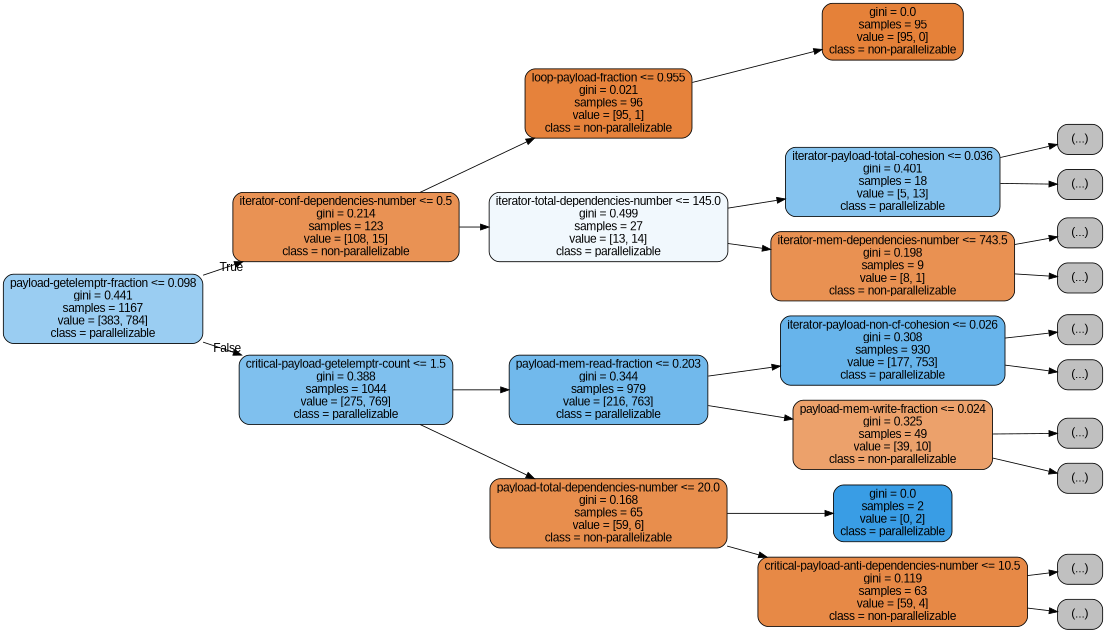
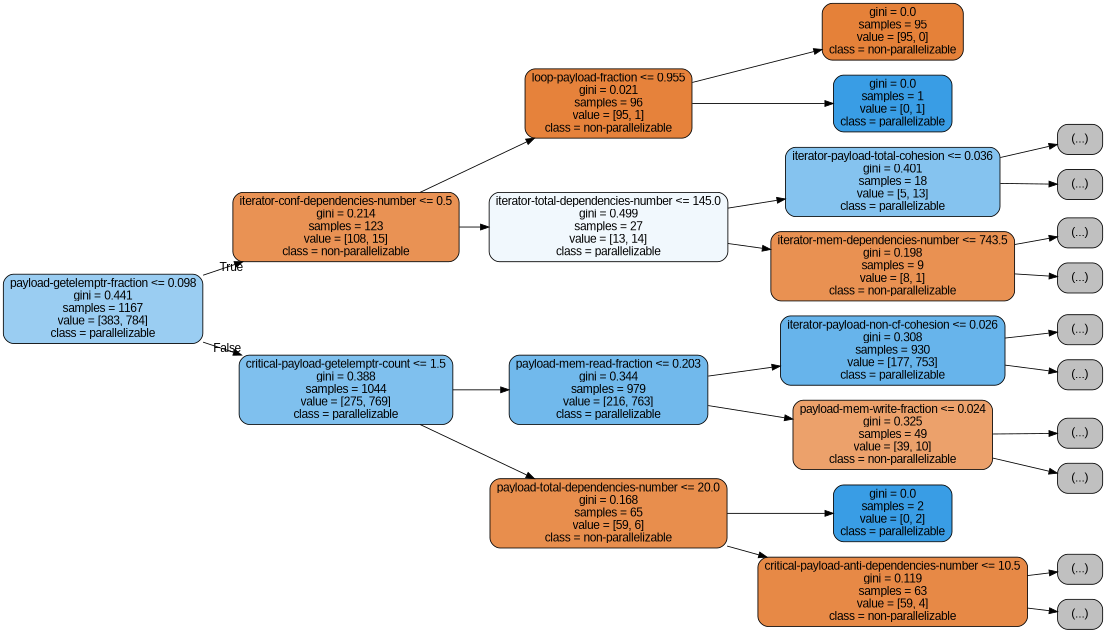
none -> (893, 104)
